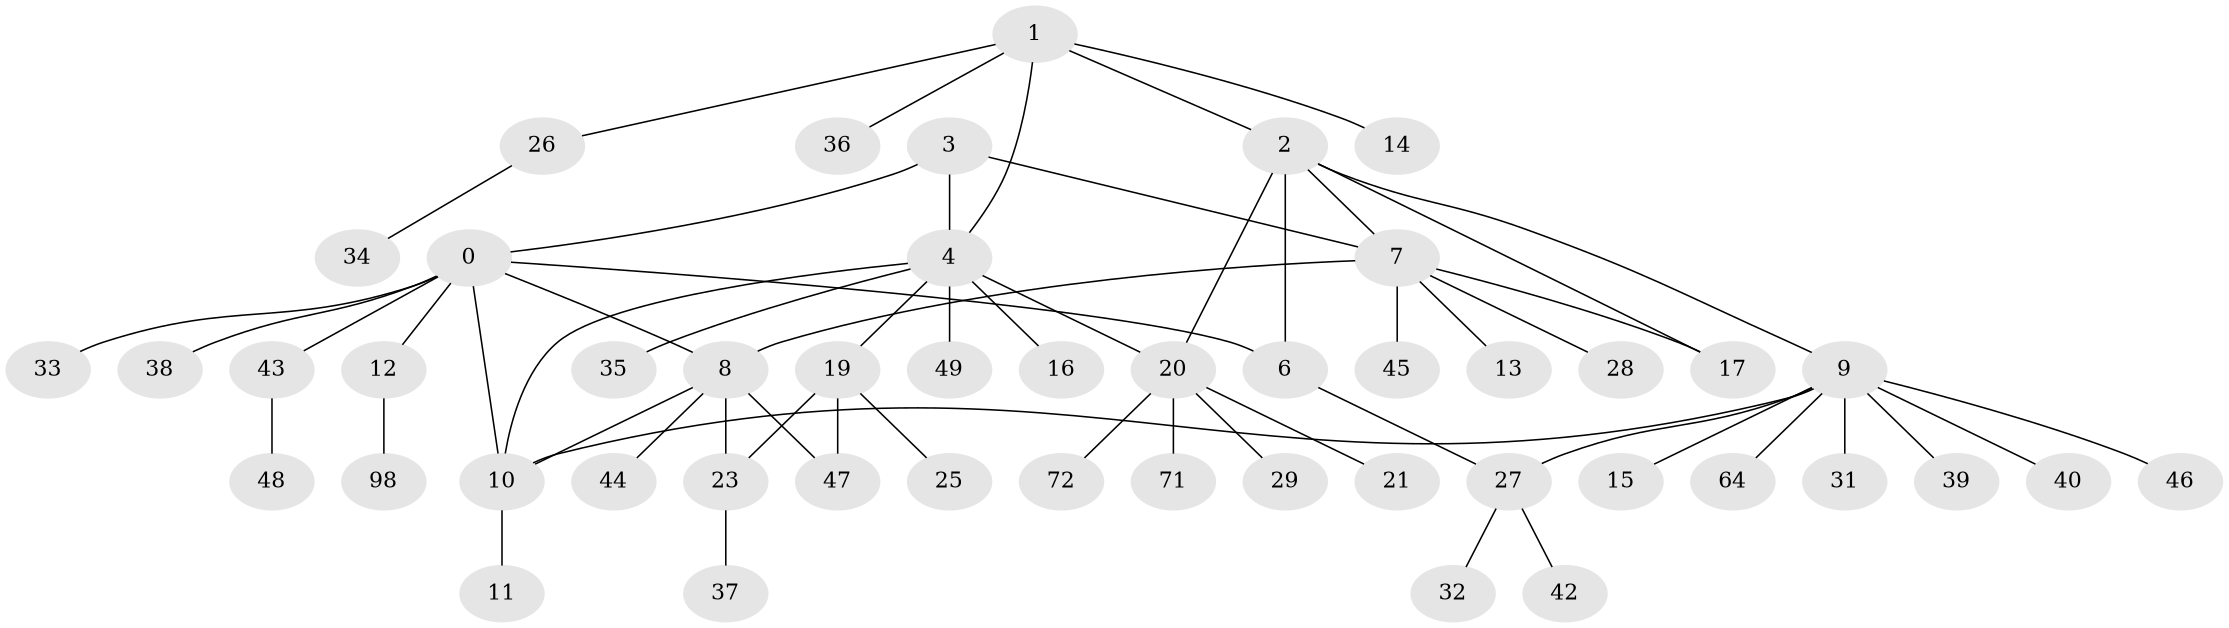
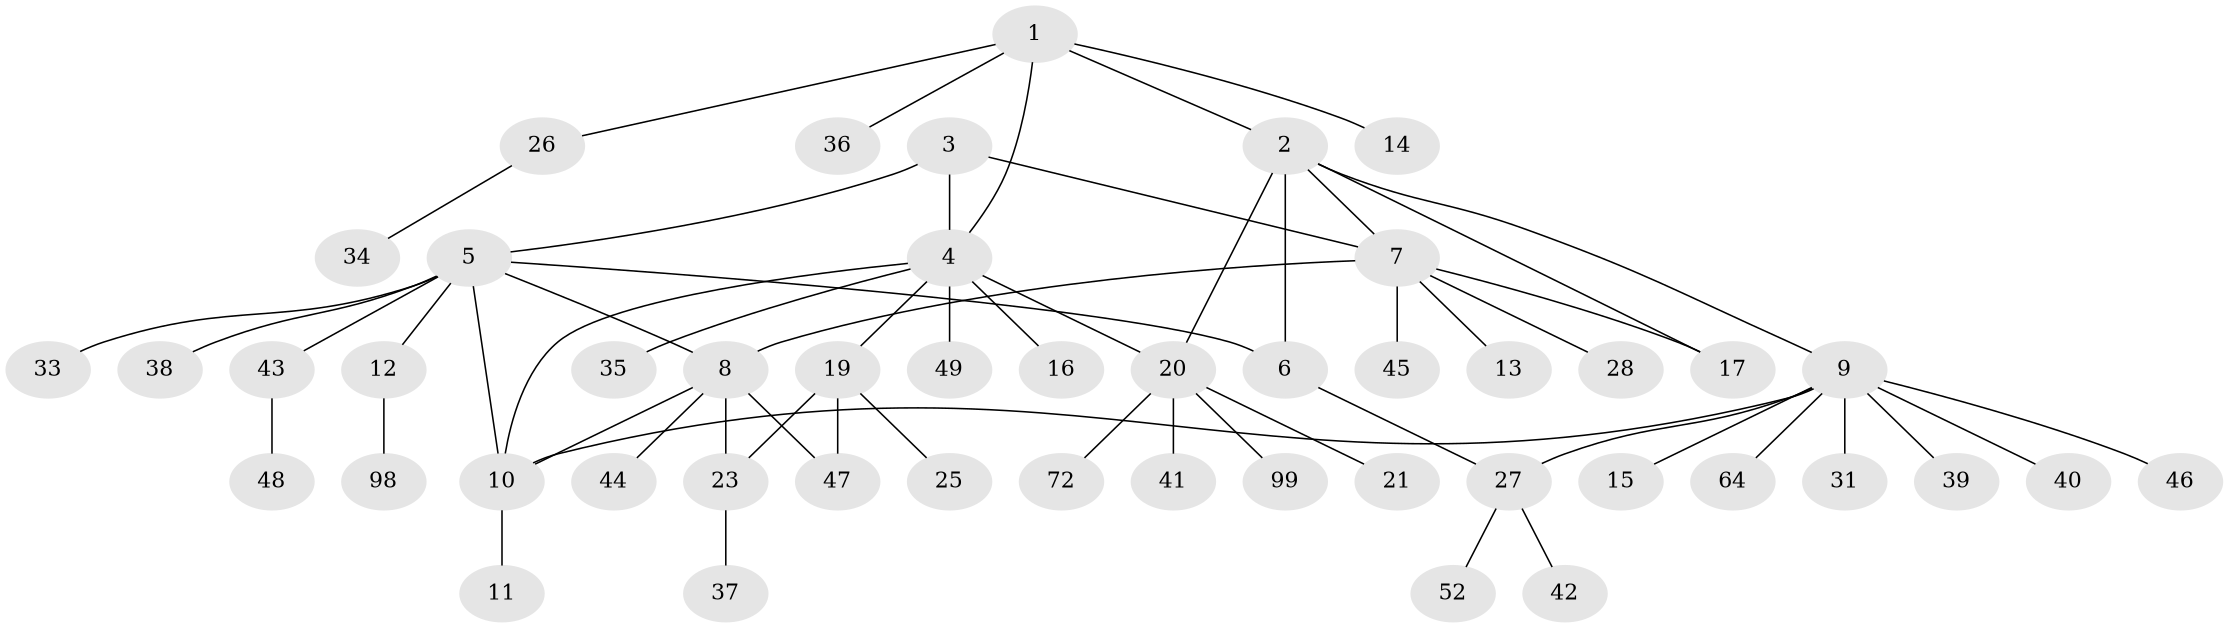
(469, 258) -> (469, 258)
(1173, 482) -> (1173, 482)
(1285, 482) -> (1285, 482)
(1453, 594) -> (1453, 594)
